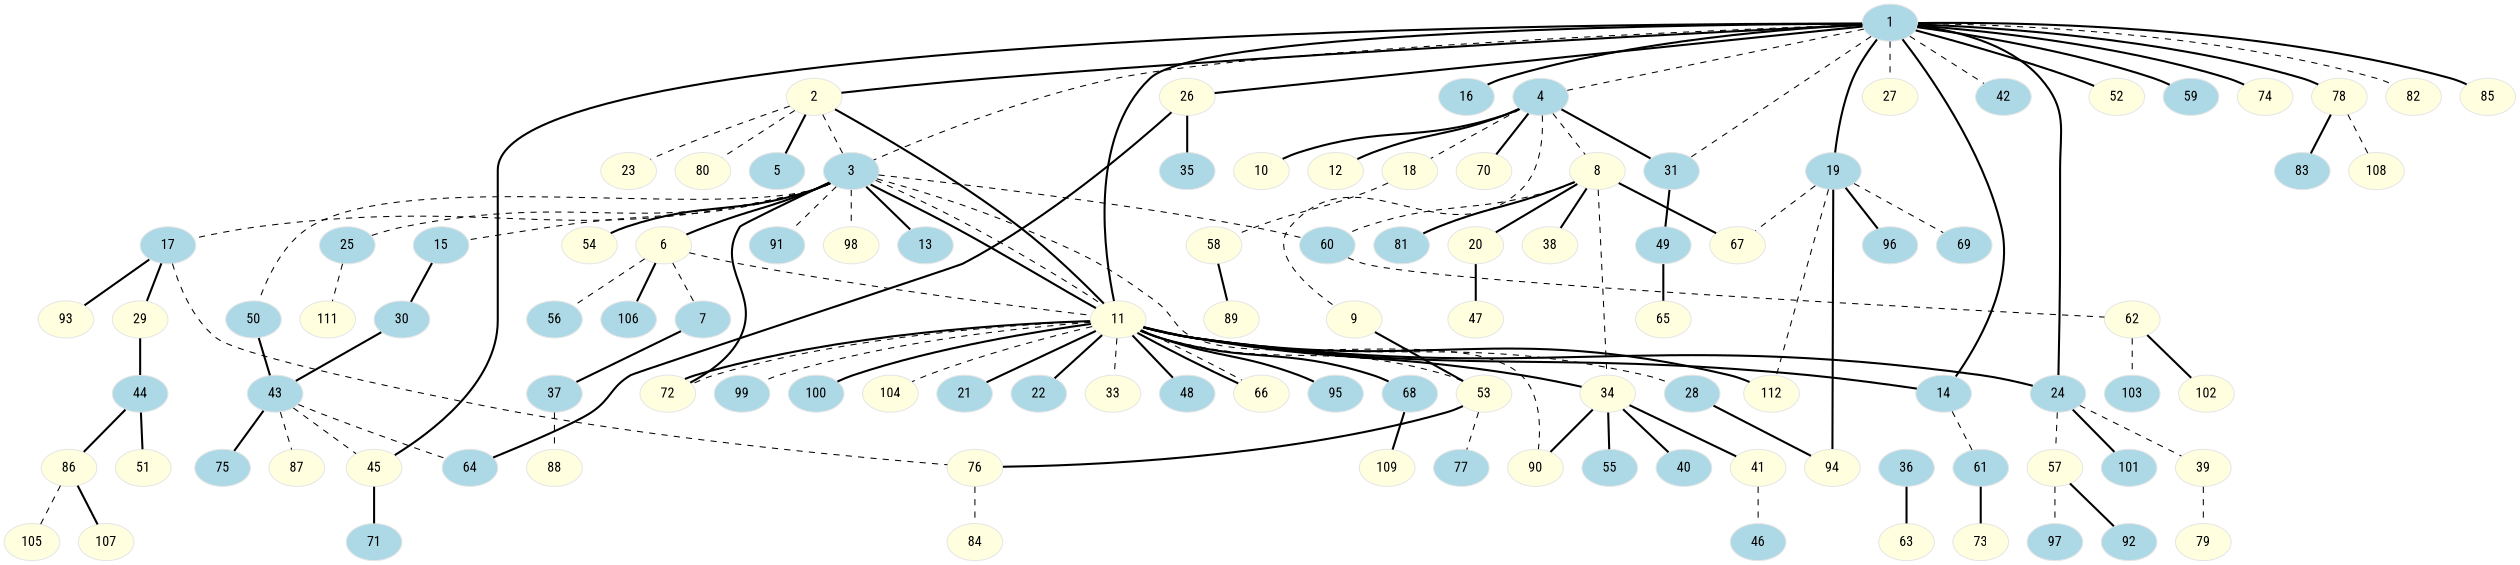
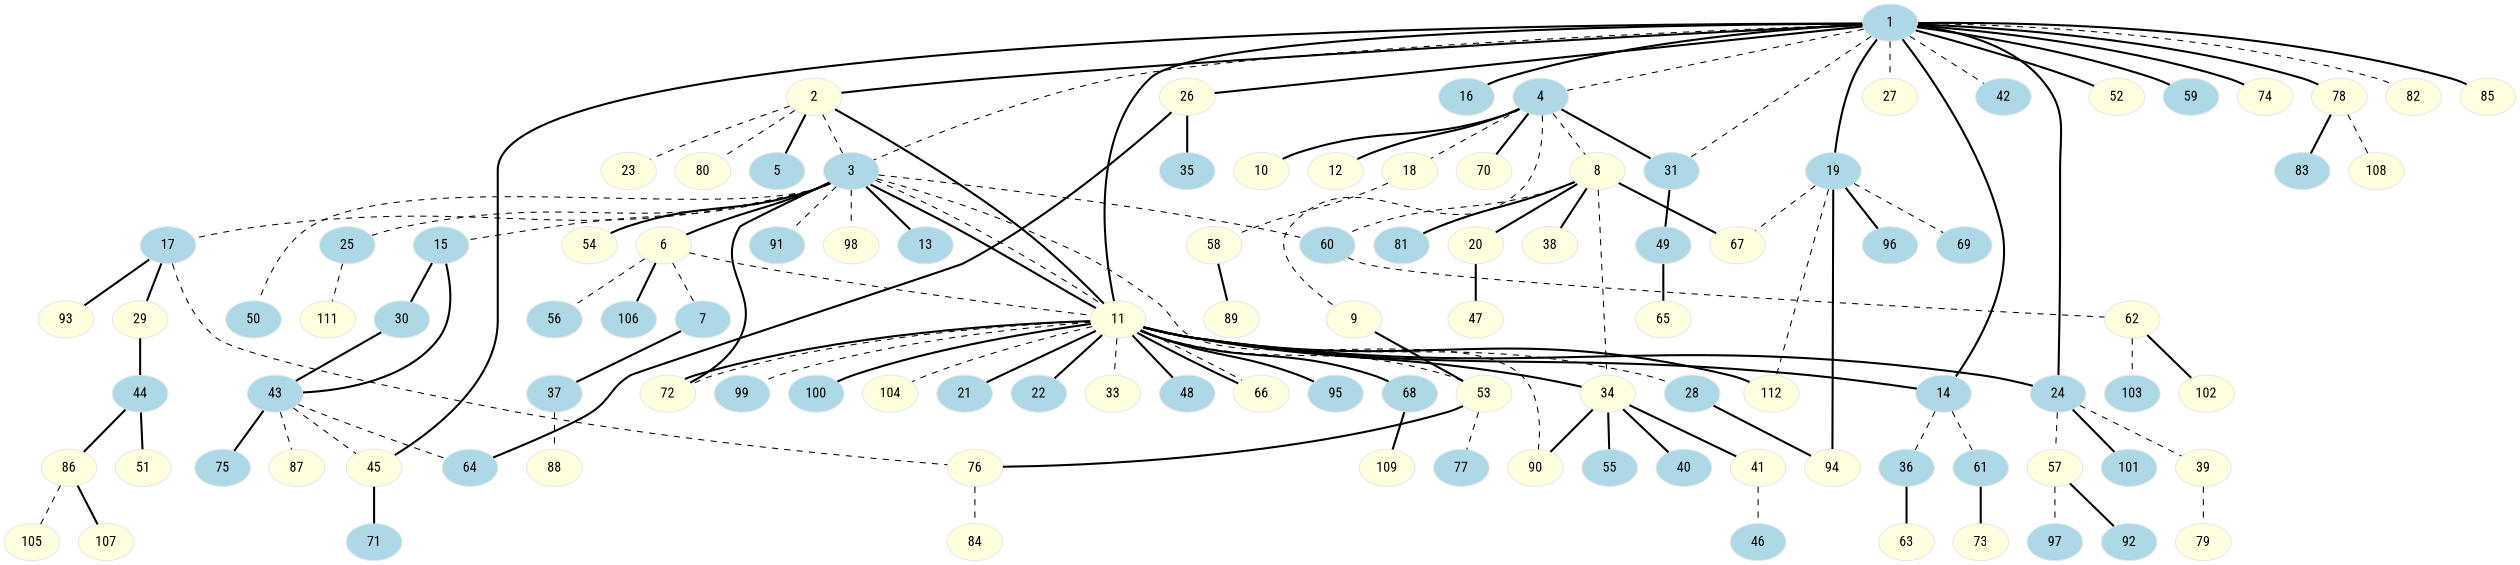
(266, 363) -> (412, 363)
none -> (1925, 431)
